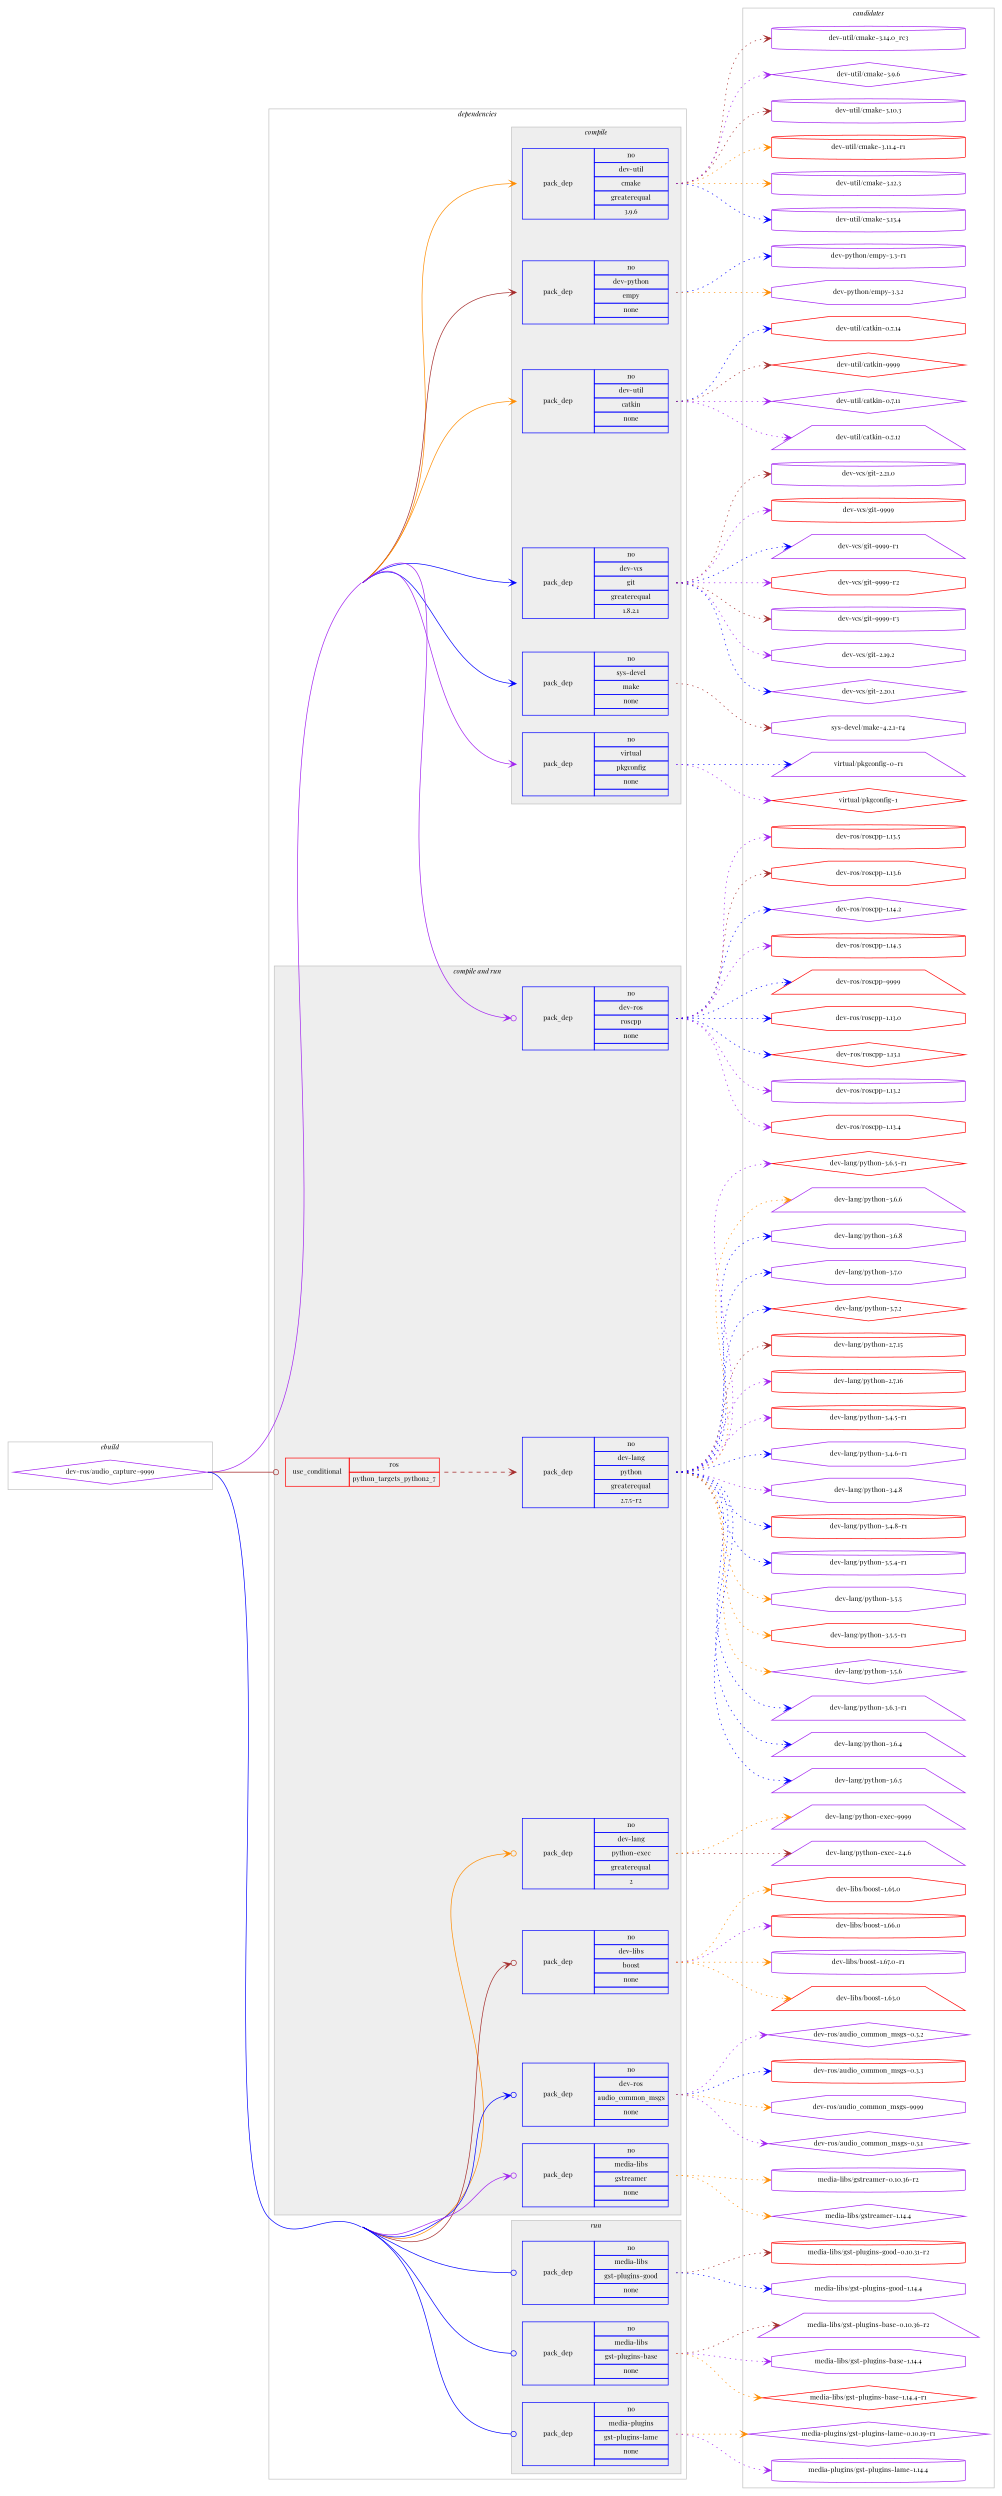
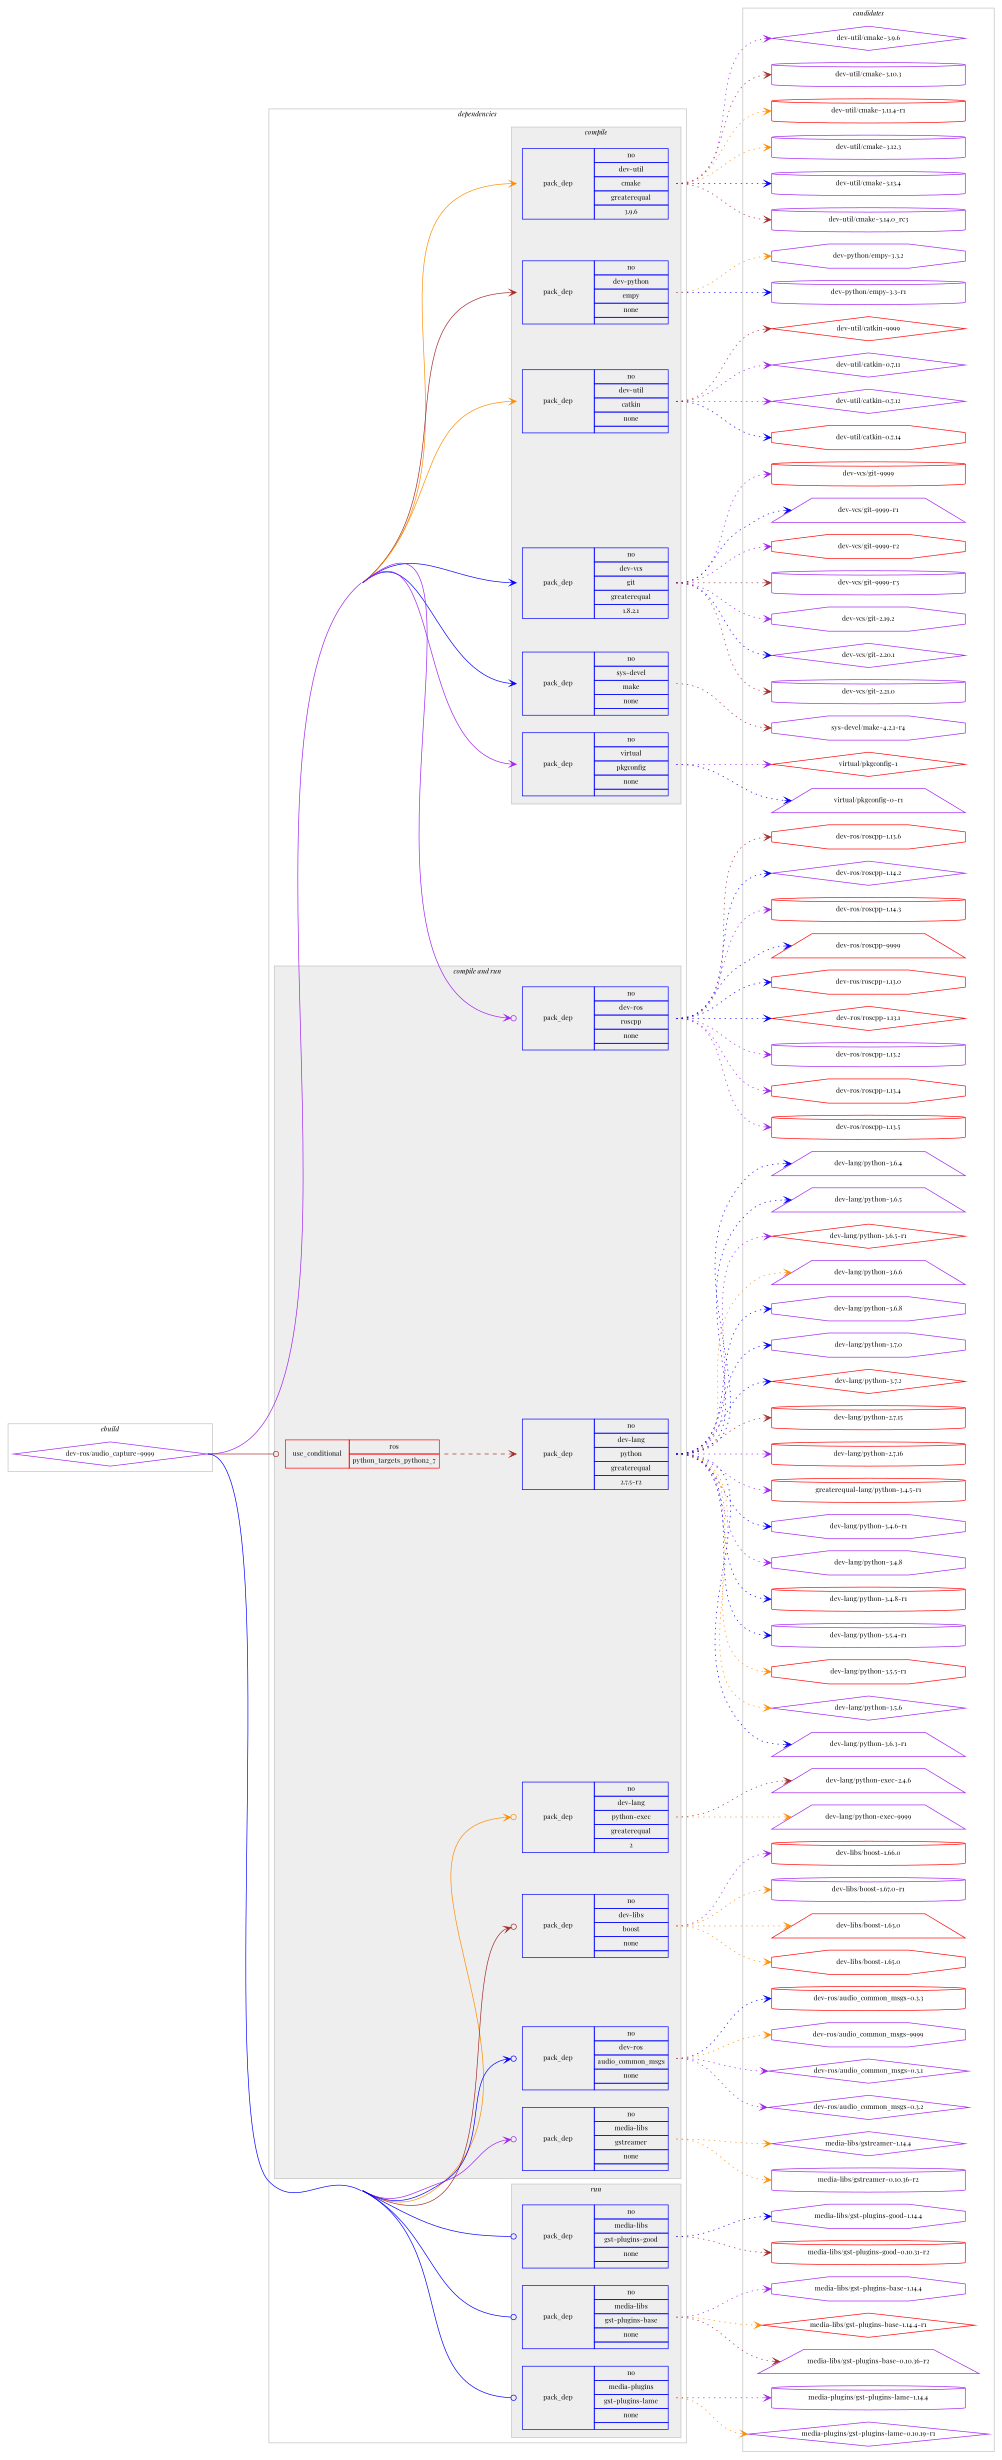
(869, 438) -> (869, 401)
(869, 1418) -> (869, 1490)
(869, 1599) -> none
